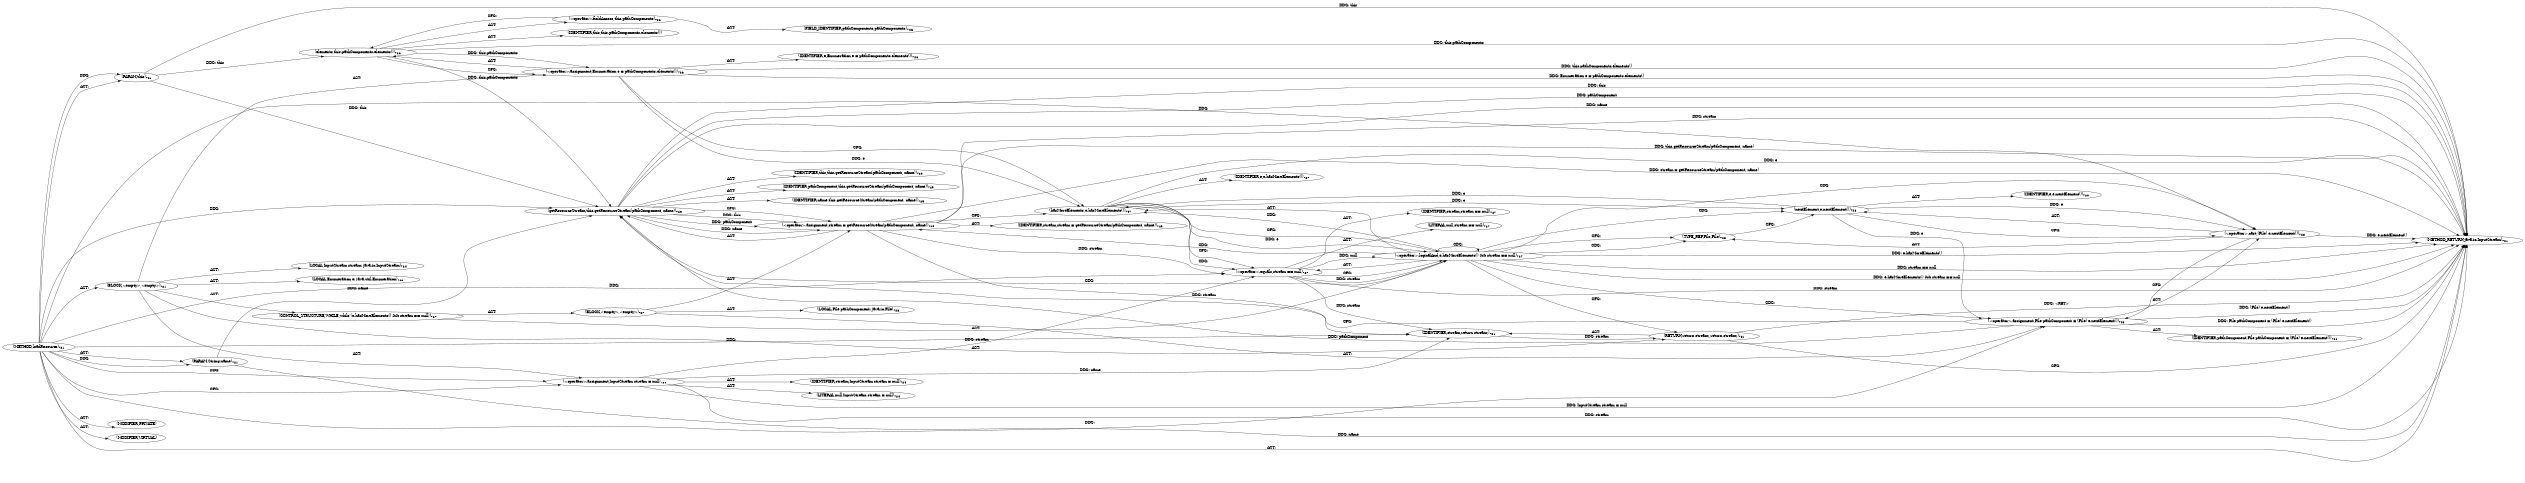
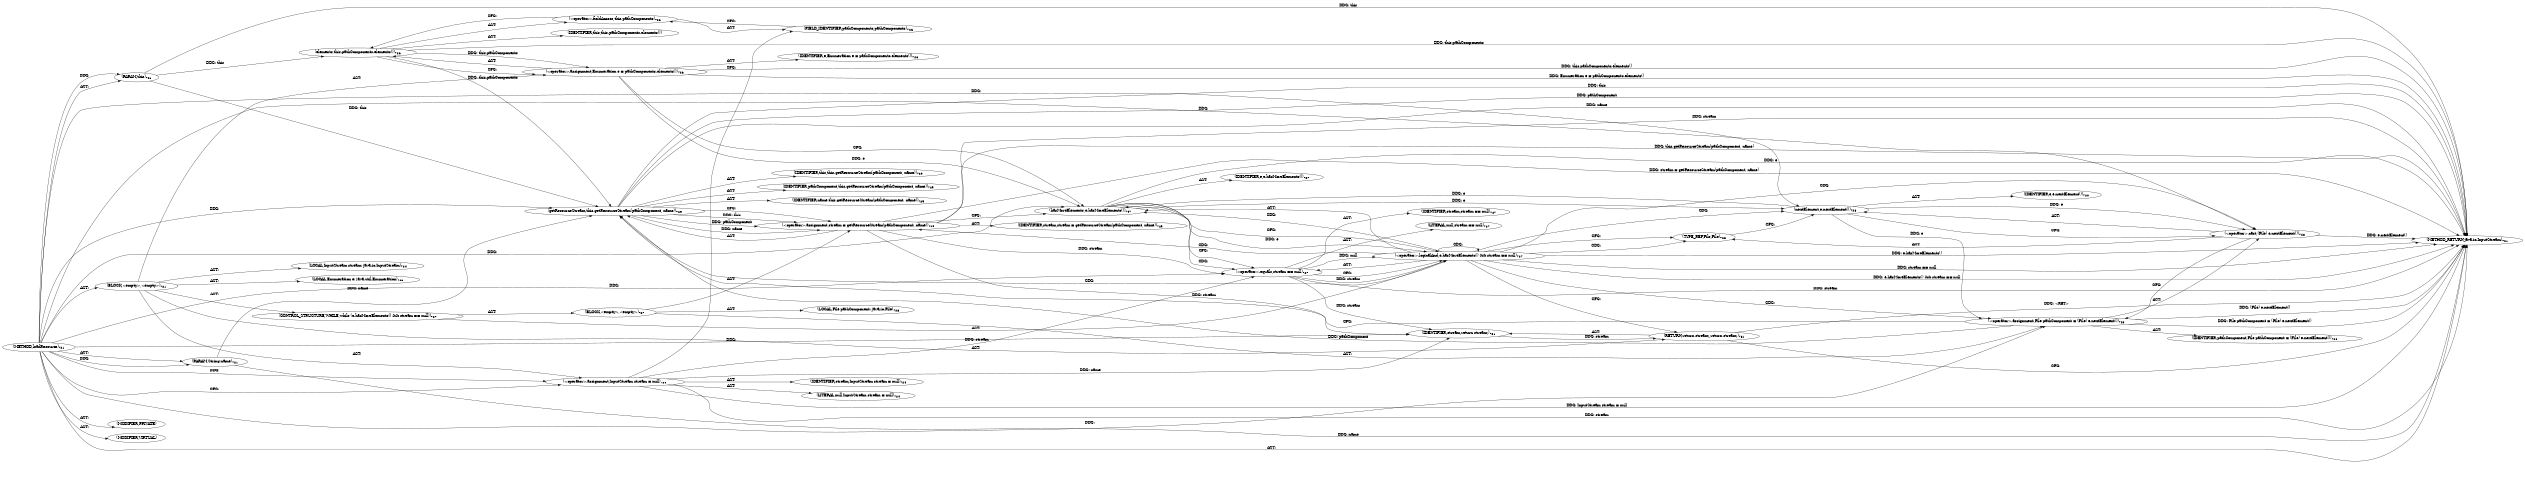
none -> (734, 24)
none -> (842, 93)
none -> (711, 221)
none -> (535, 254)
